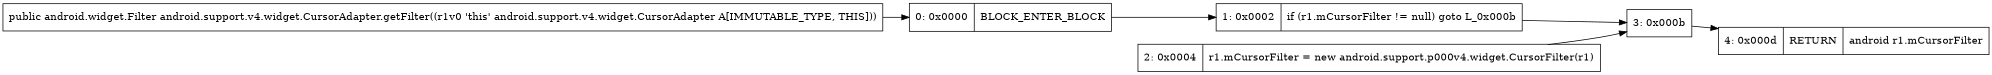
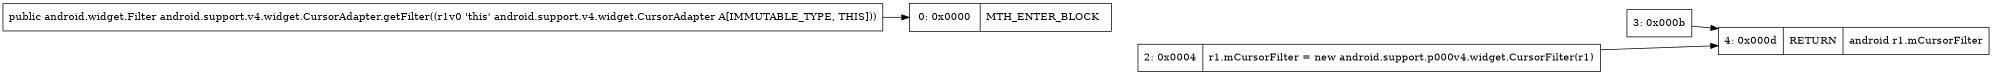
(1043, 17) -> (1043, 17)
(1369, 17) -> none
(1584, 40) -> (1656, 48)
